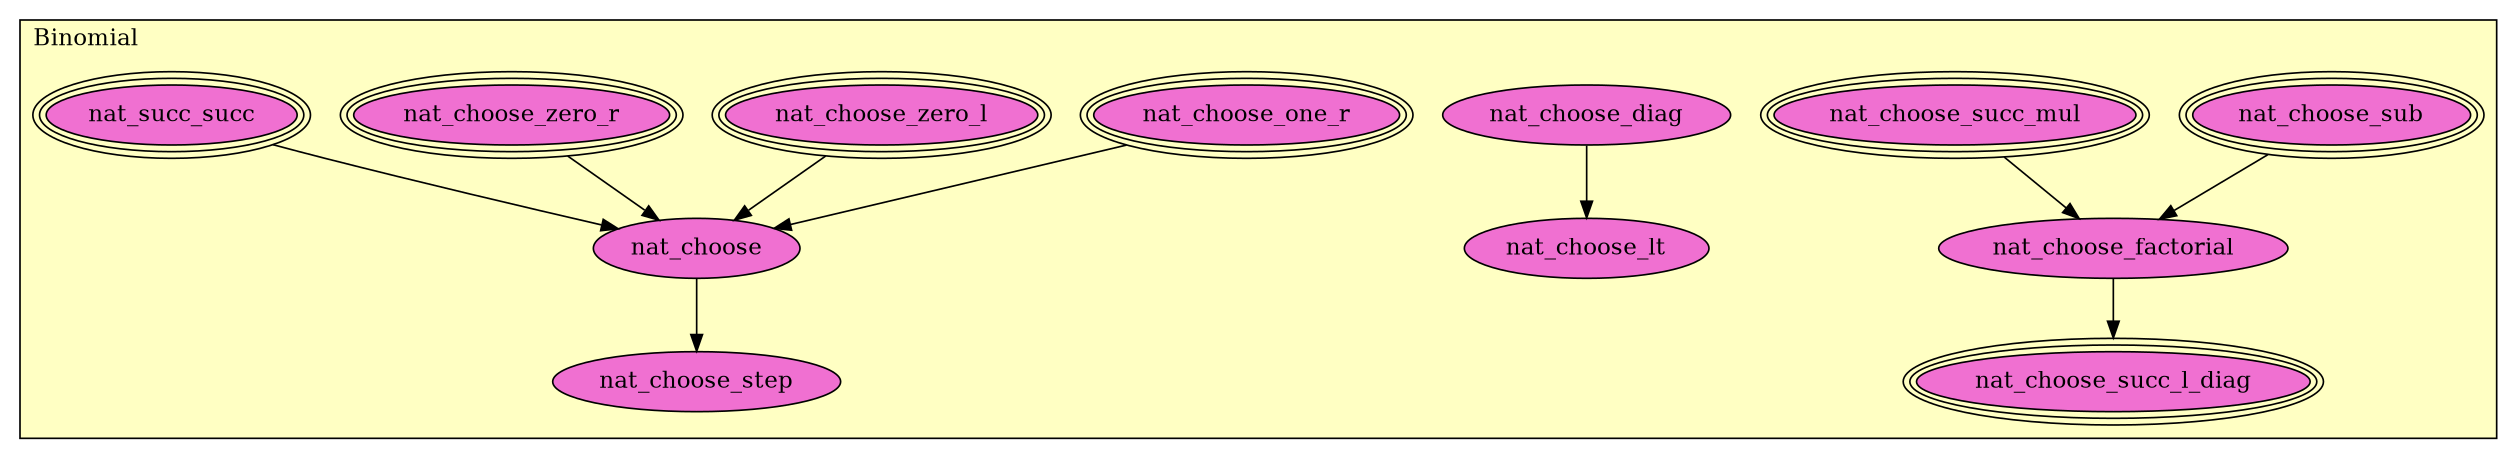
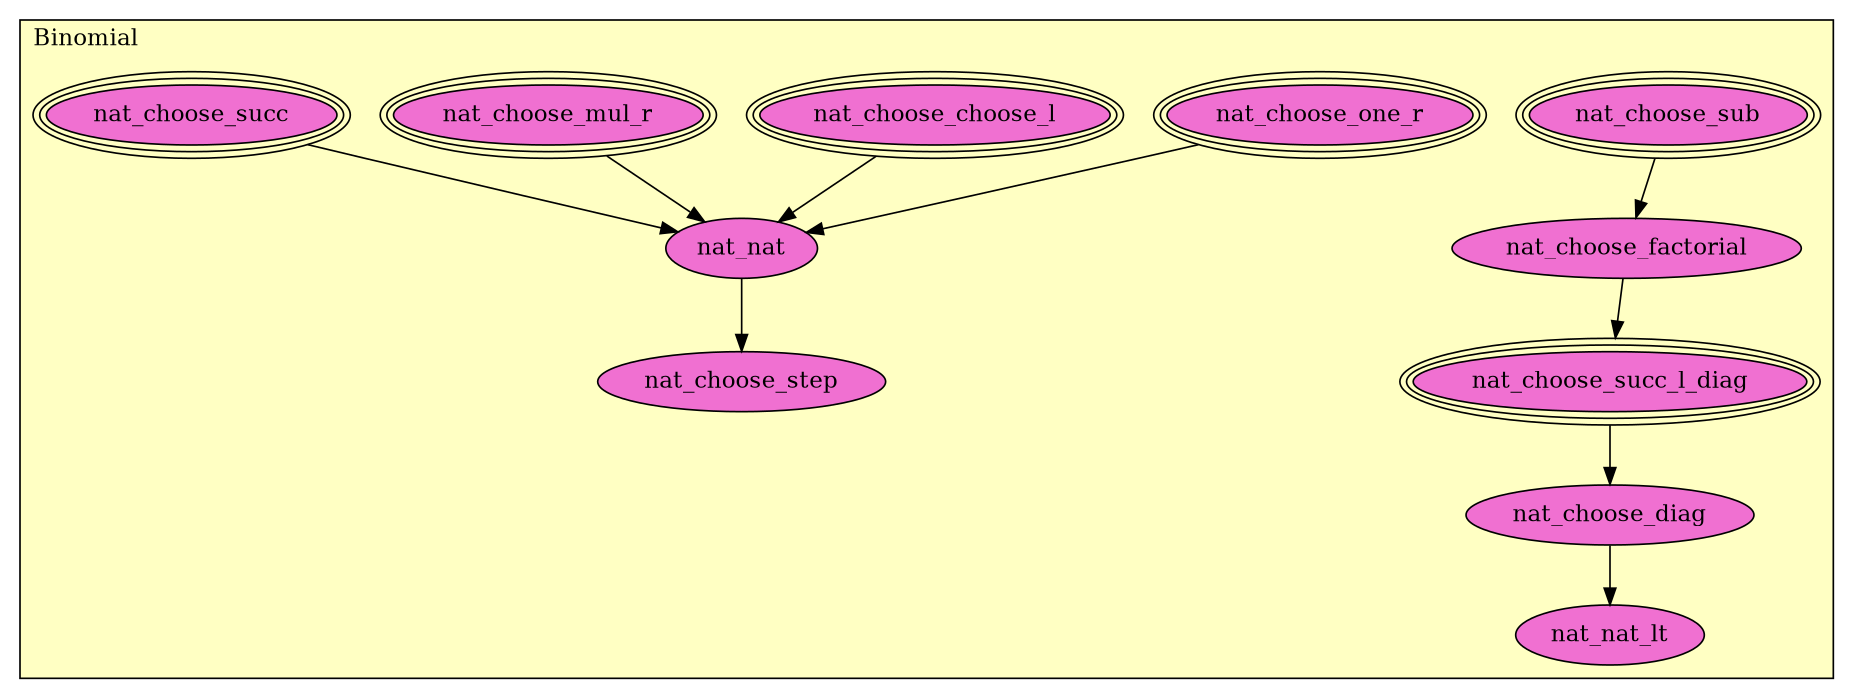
(172, 115) -> (192, 115)
(512, 115) -> (548, 115)
(882, 115) -> (935, 115)
(1955, 115) -> none
(697, 248) -> (742, 248)
(1587, 248) -> (1610, 635)
none -> (1610, 446)
